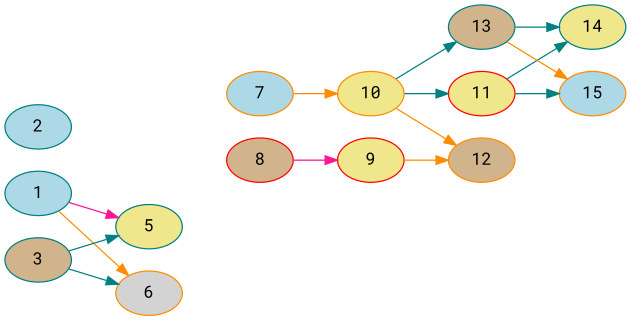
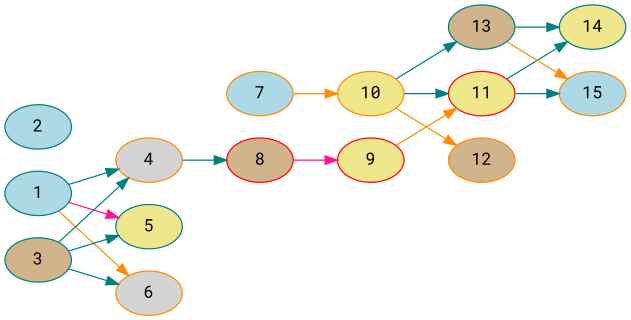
none -> (149, 160)
(420, 160) -> (418, 132)
